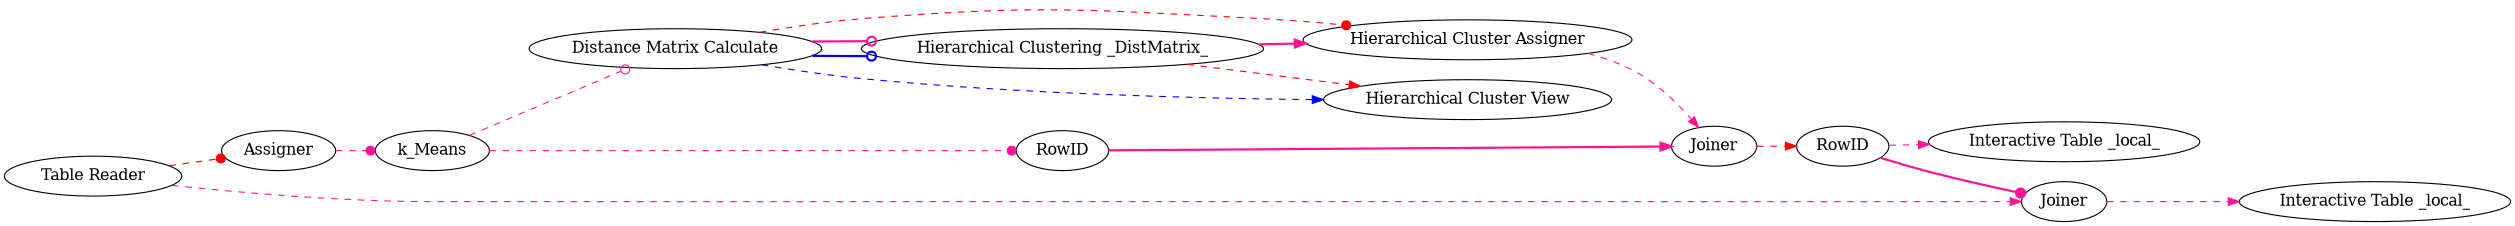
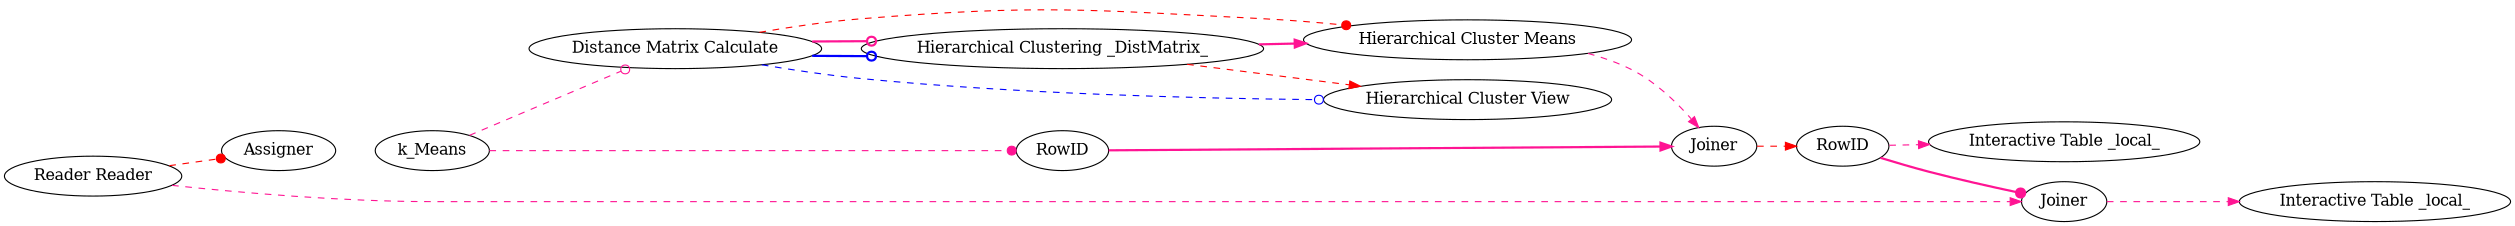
(1468, 40) -> (1468, 40)
(1037, 91) -> (1037, 91)
(351, 151) -> none
(93, 176) -> (93, 176)
